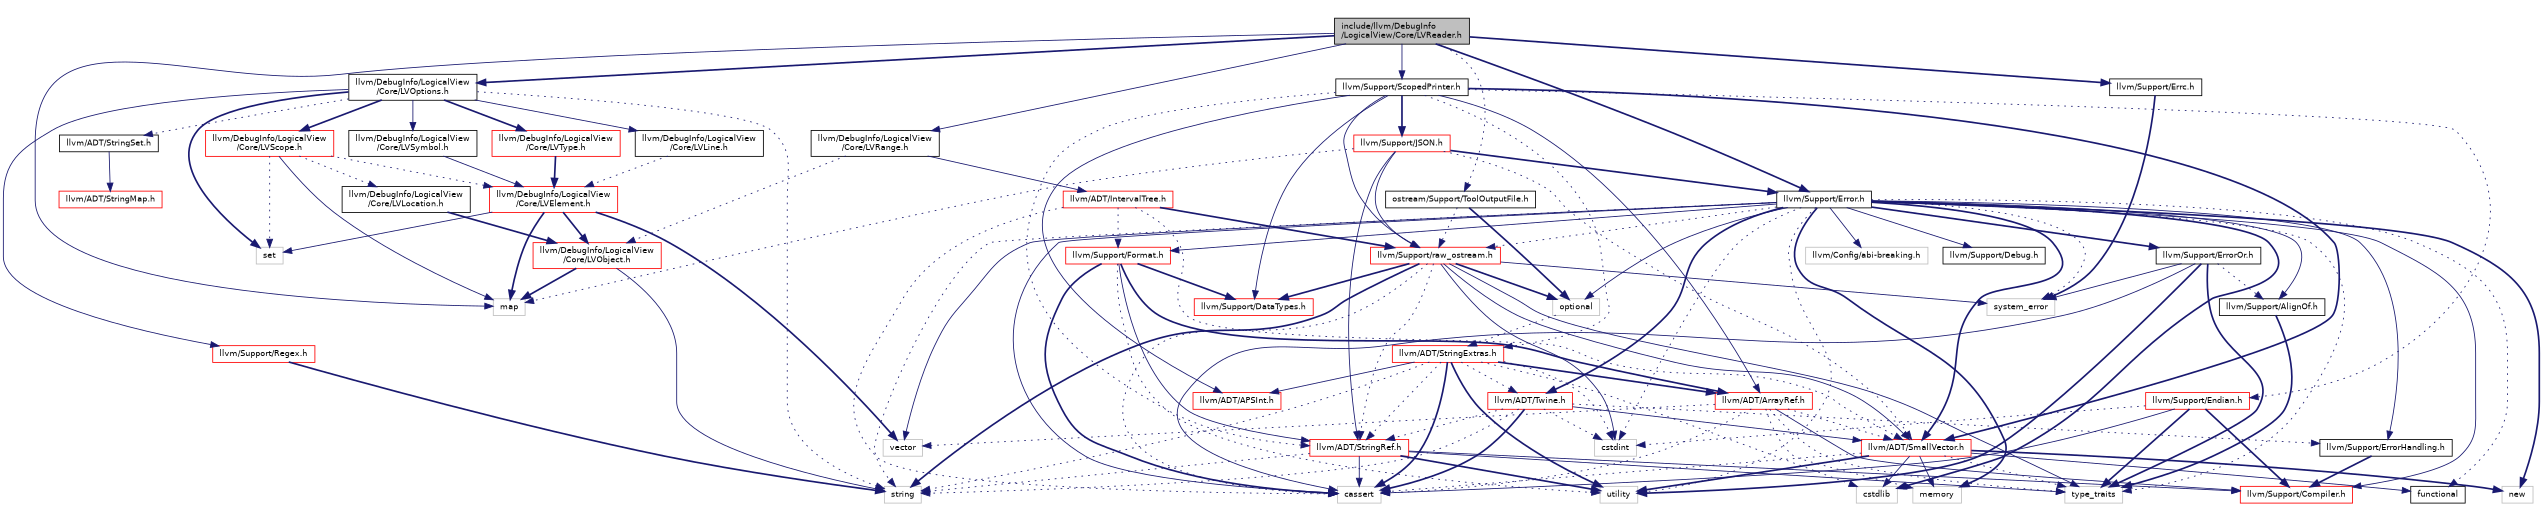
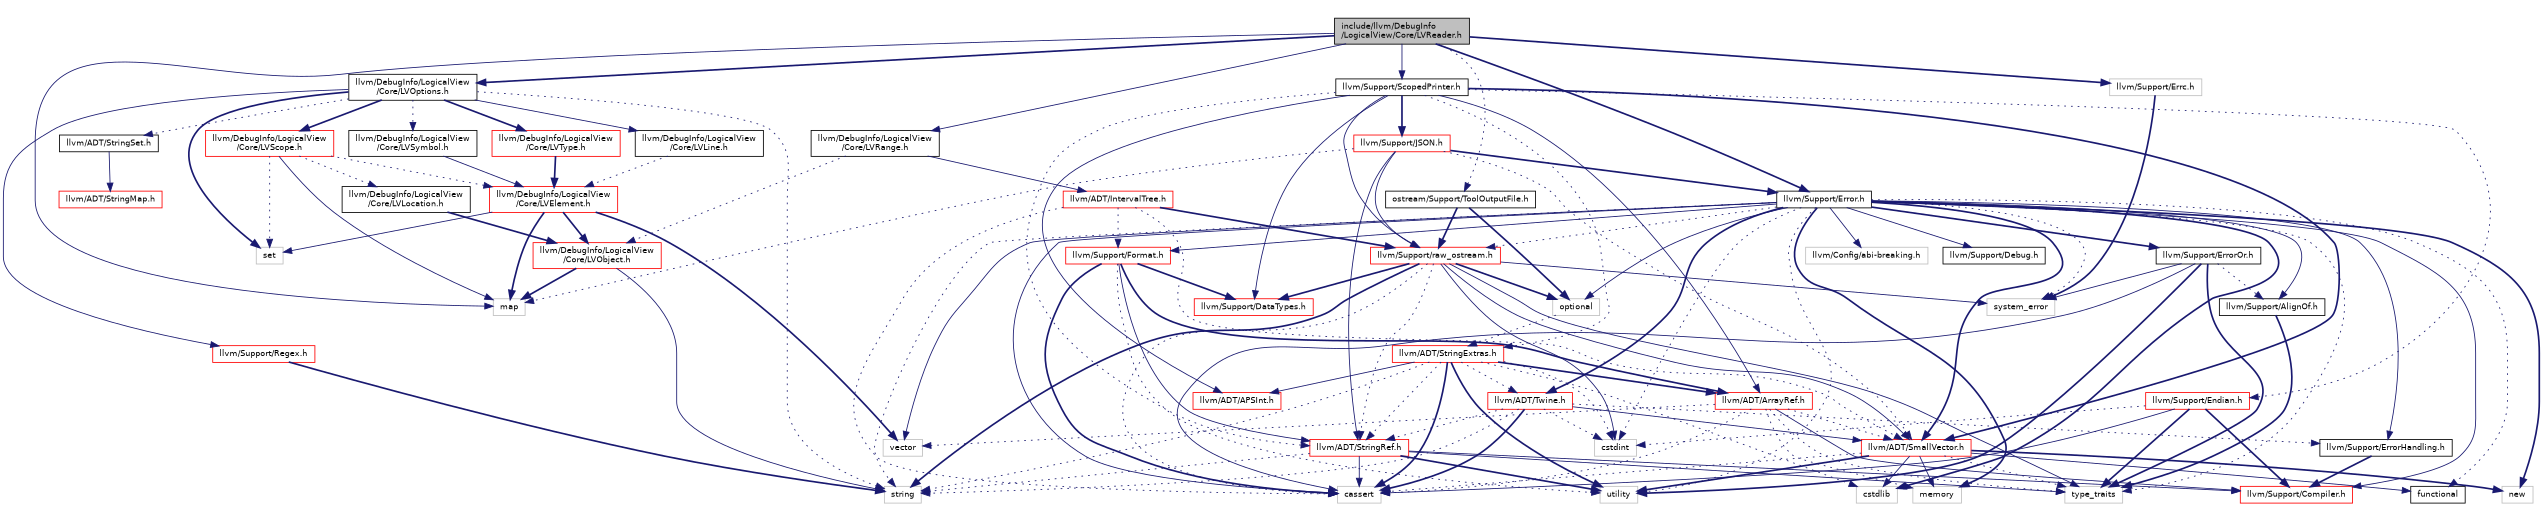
(2156, 87) -> (2156, 87)
(413, 111) -> (413, 111)
(1450, 224) -> (1450, 224)
